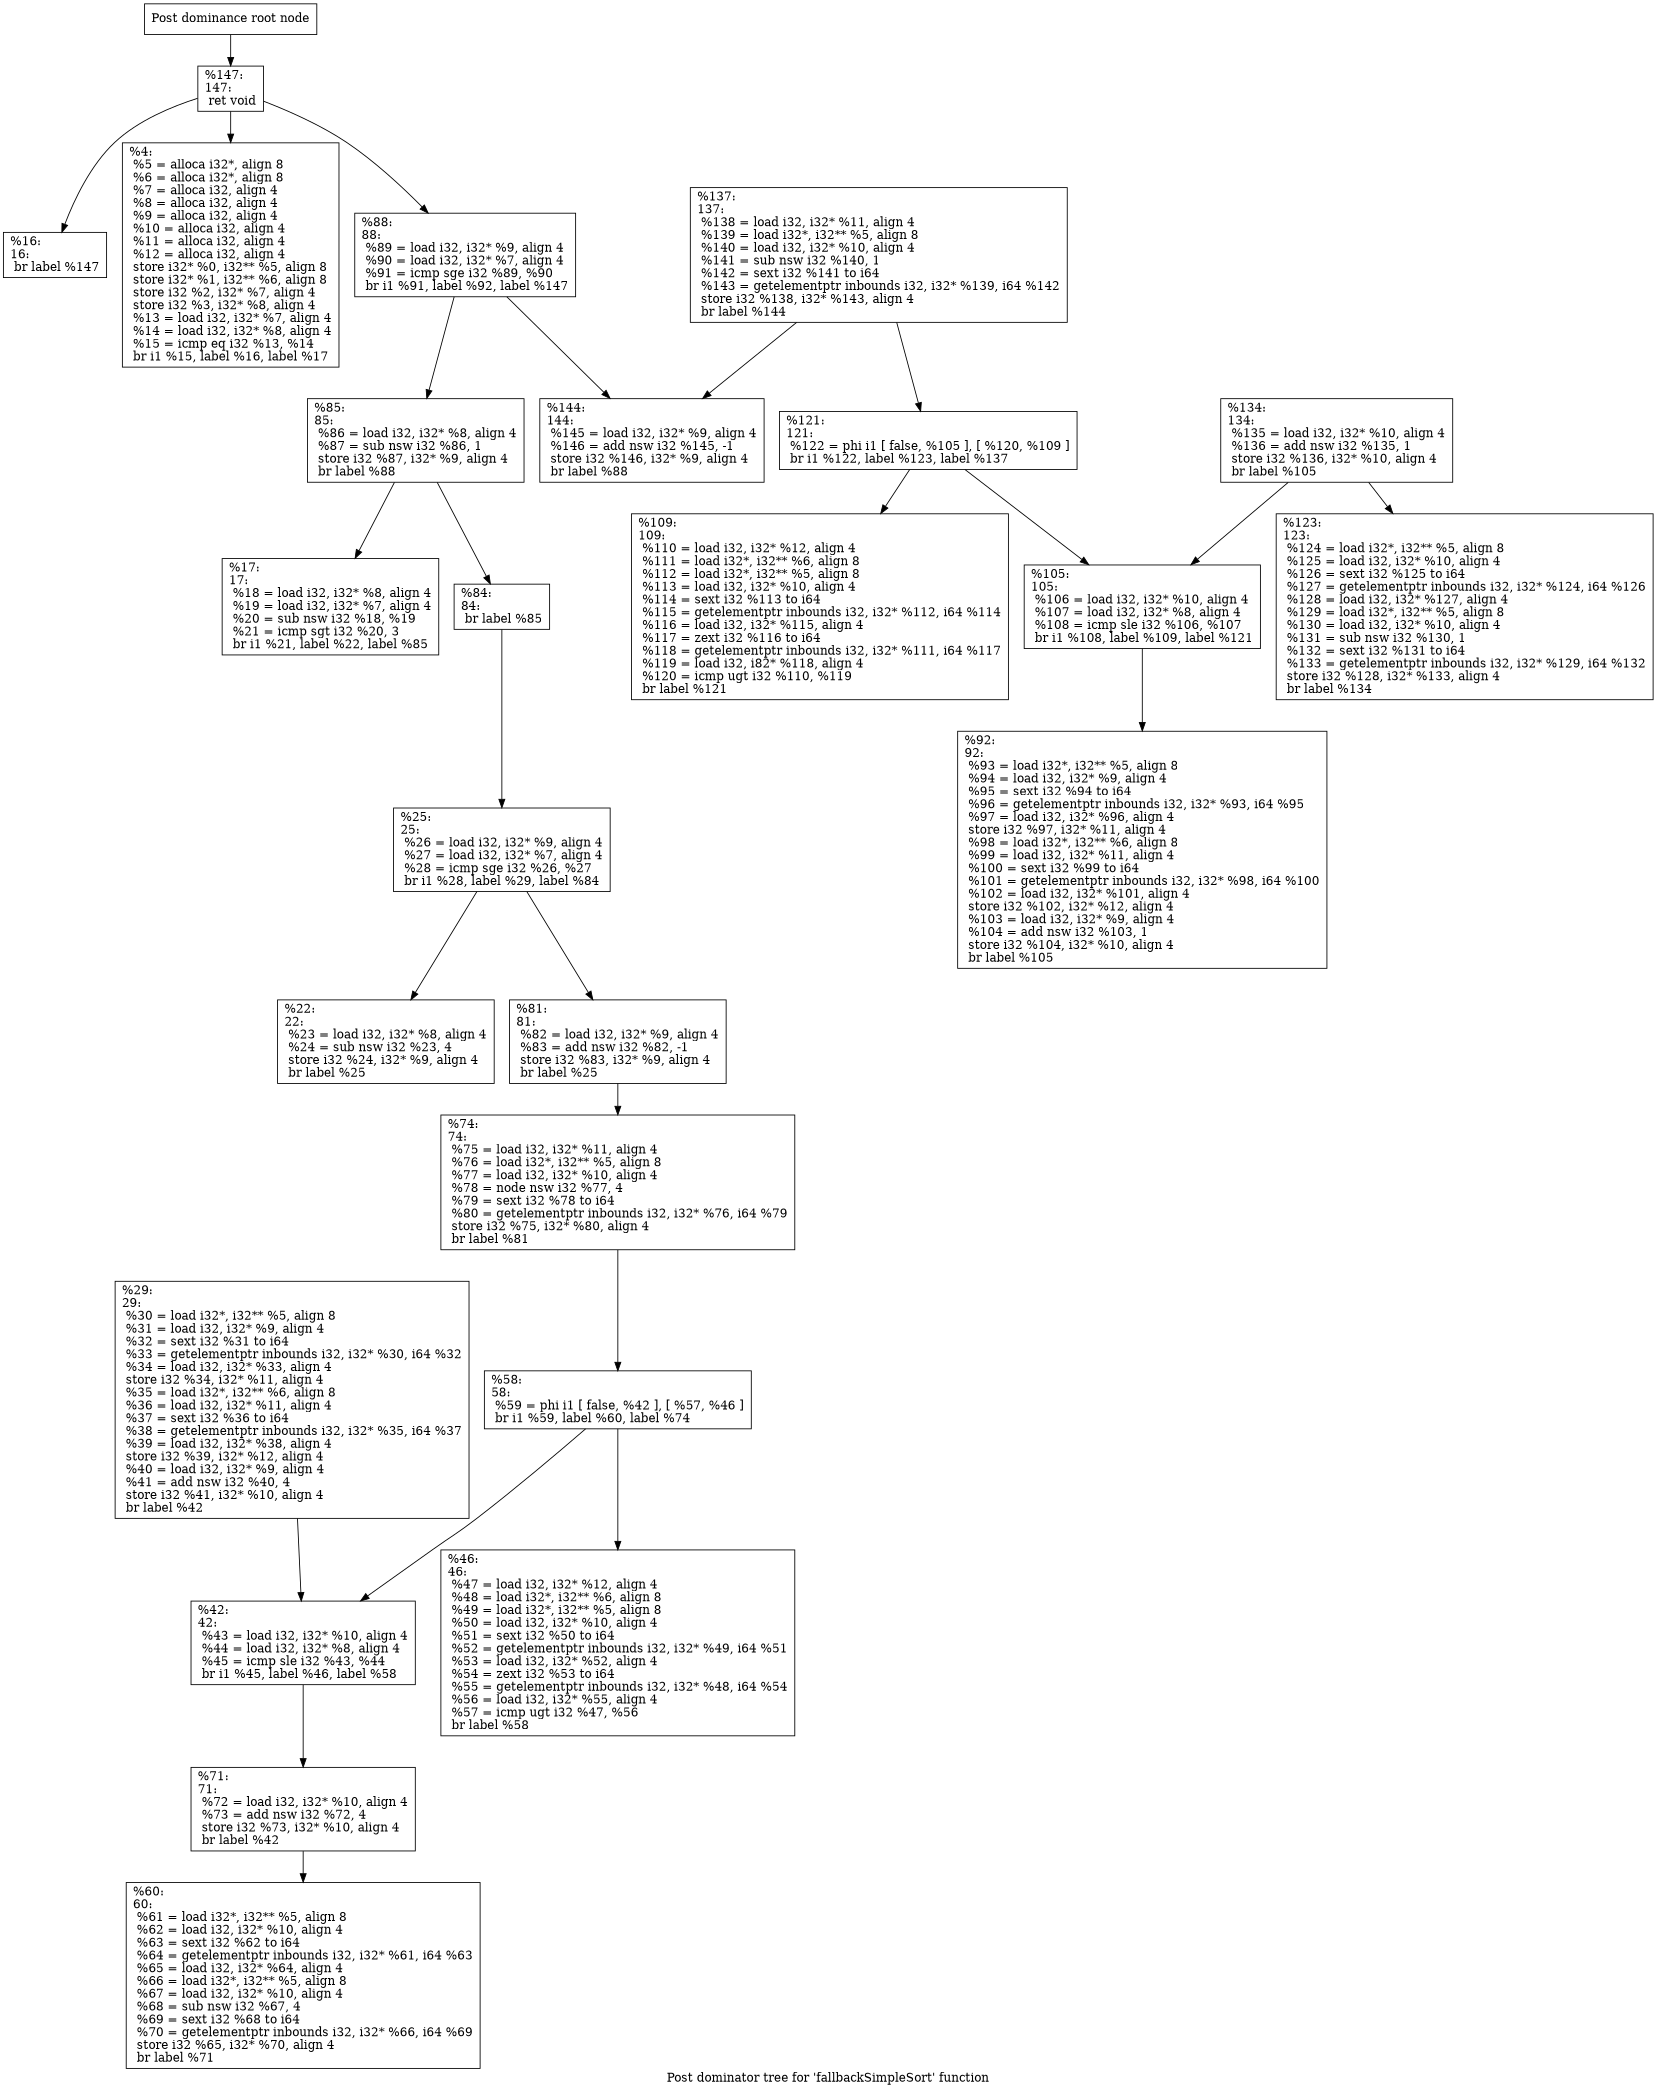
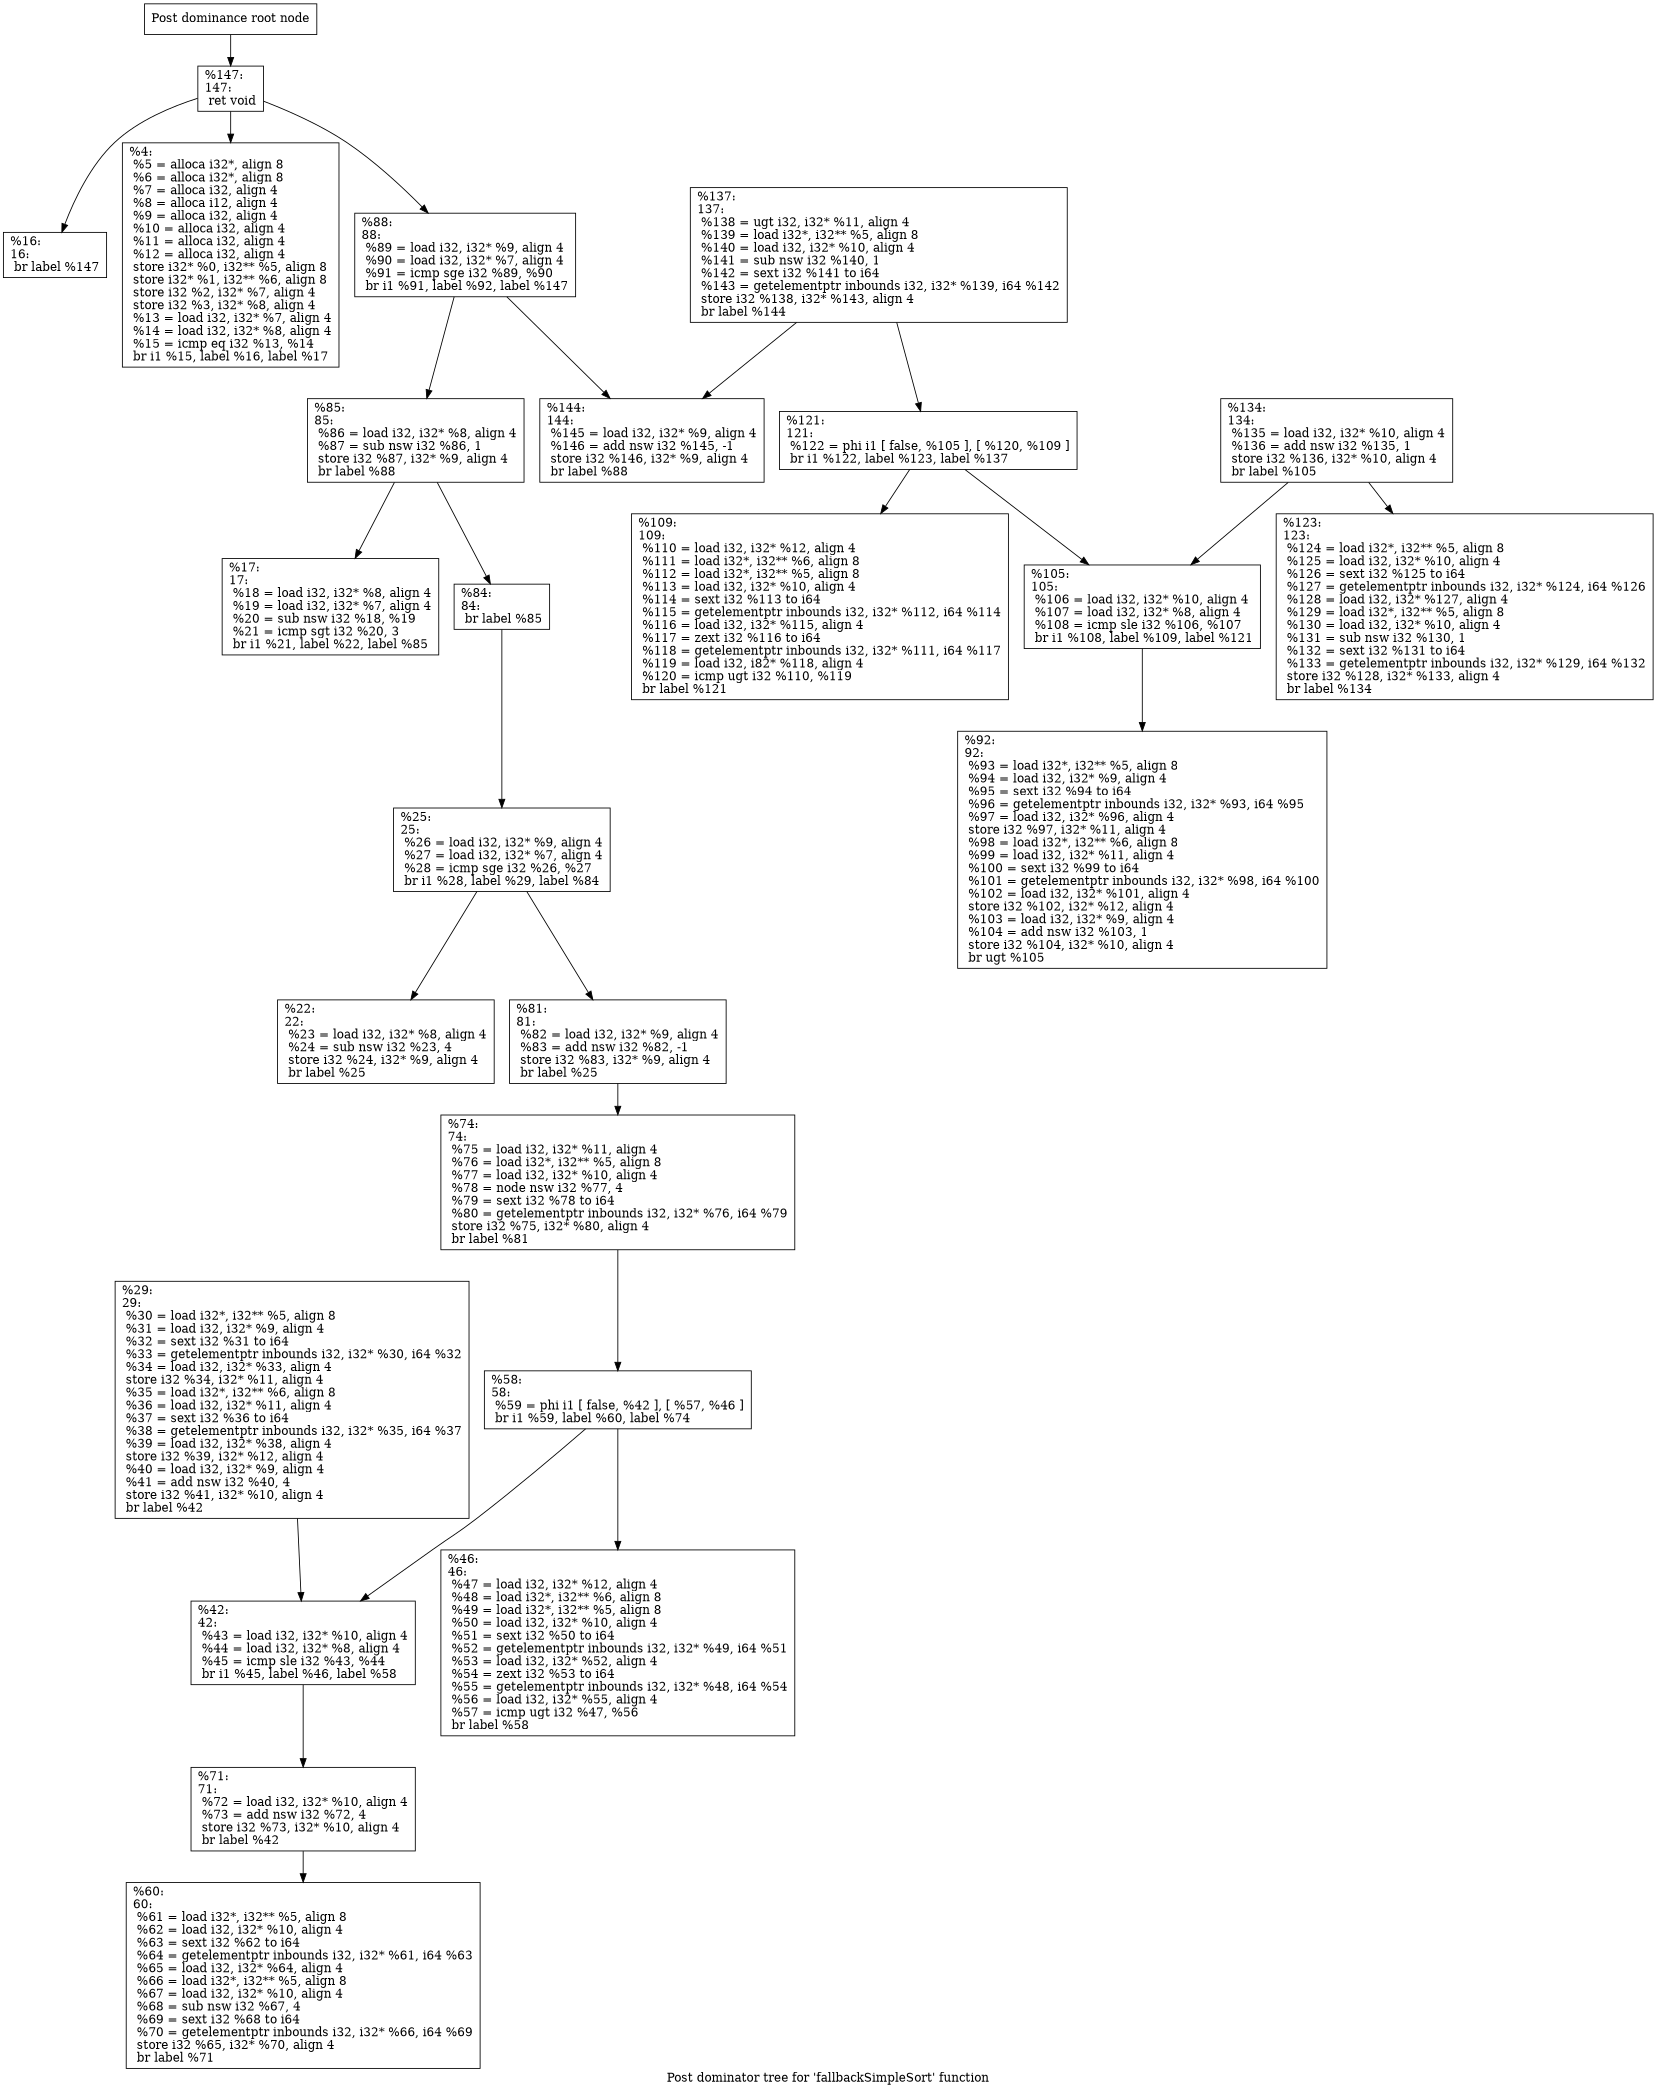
(204, 203) -> (204, 203)
(806, 223) -> (804, 223)
(1009, 958) -> (1005, 958)
